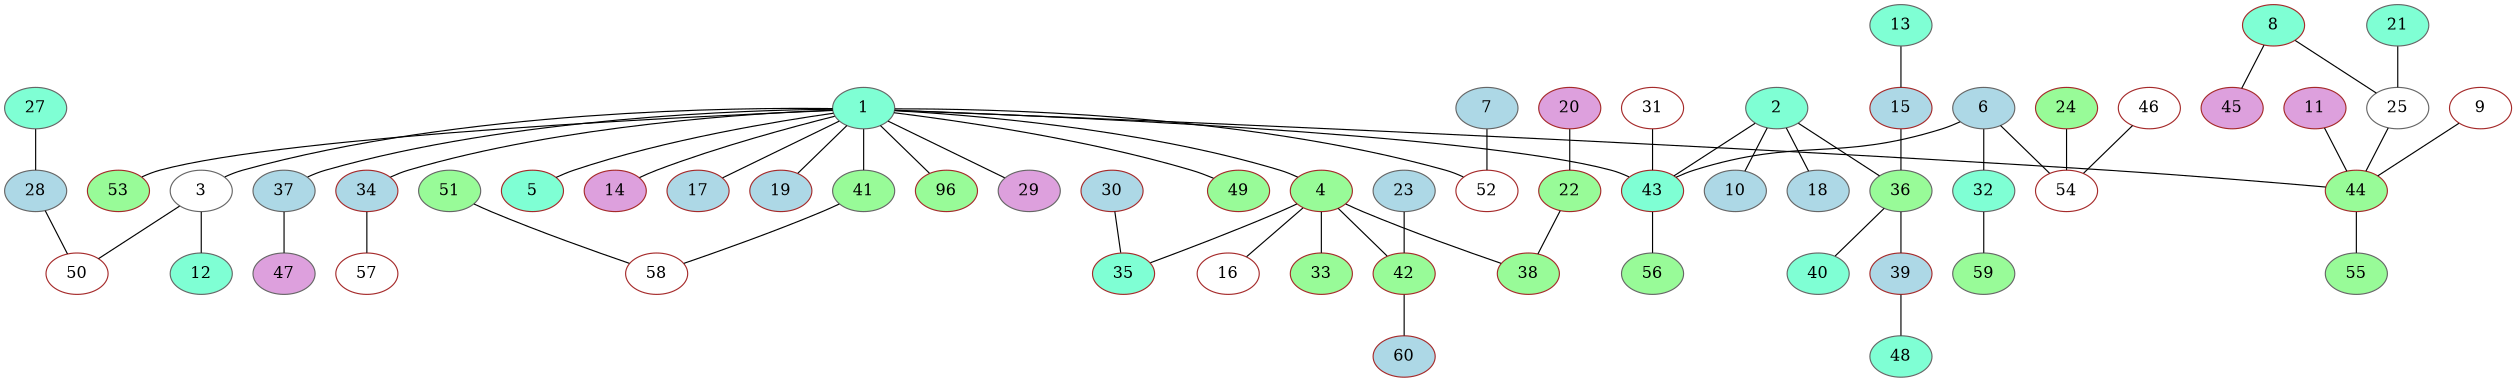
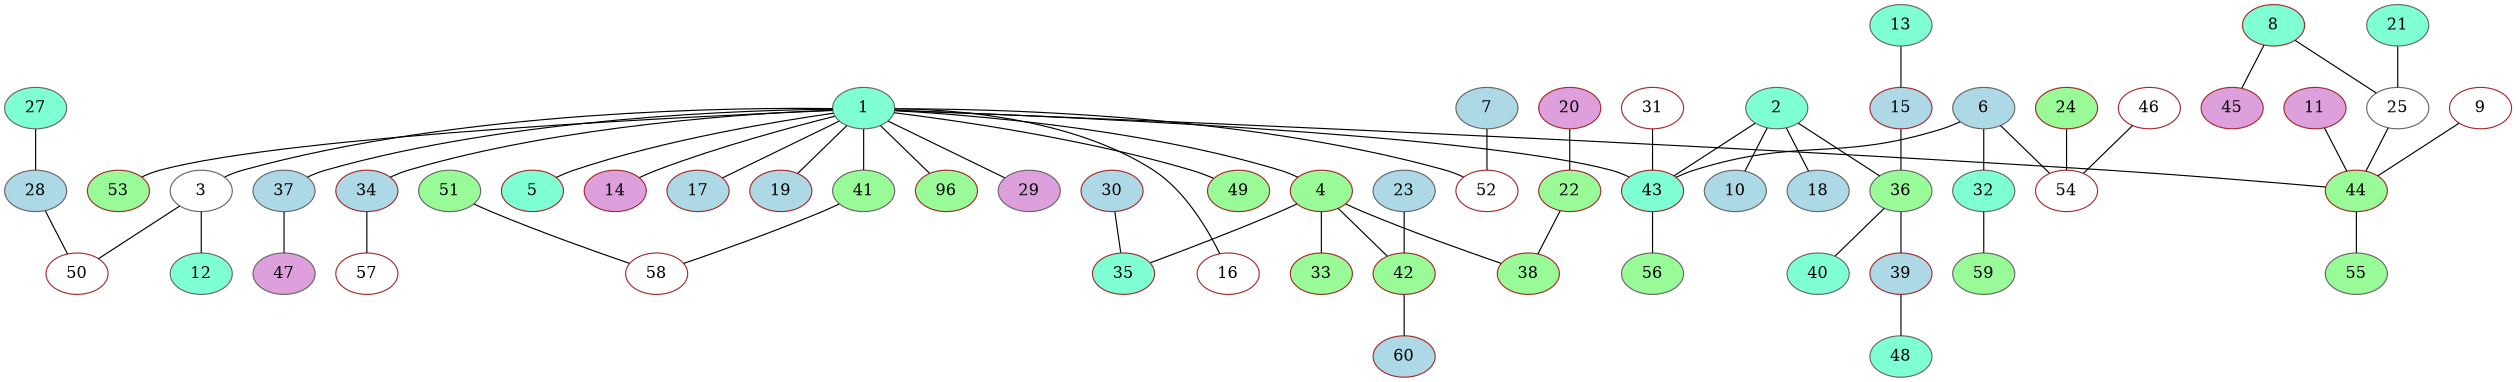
(1275, 232) -> (1149, 168)
